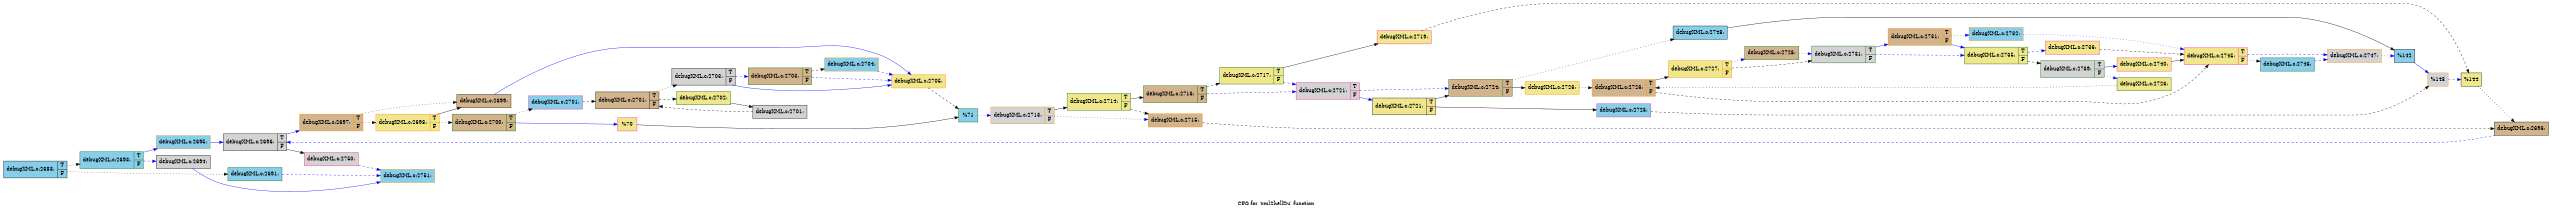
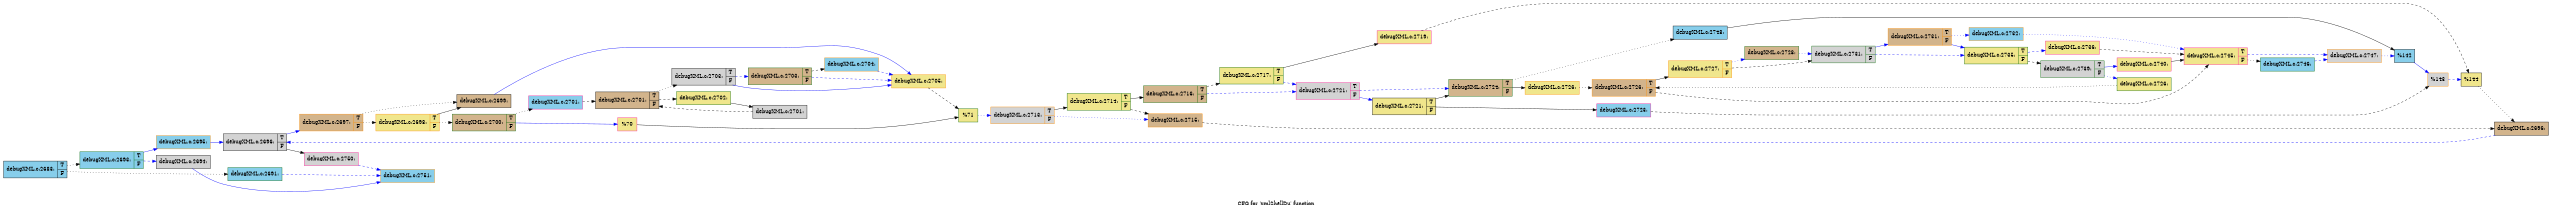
(968, 115) -> (968, 115)
